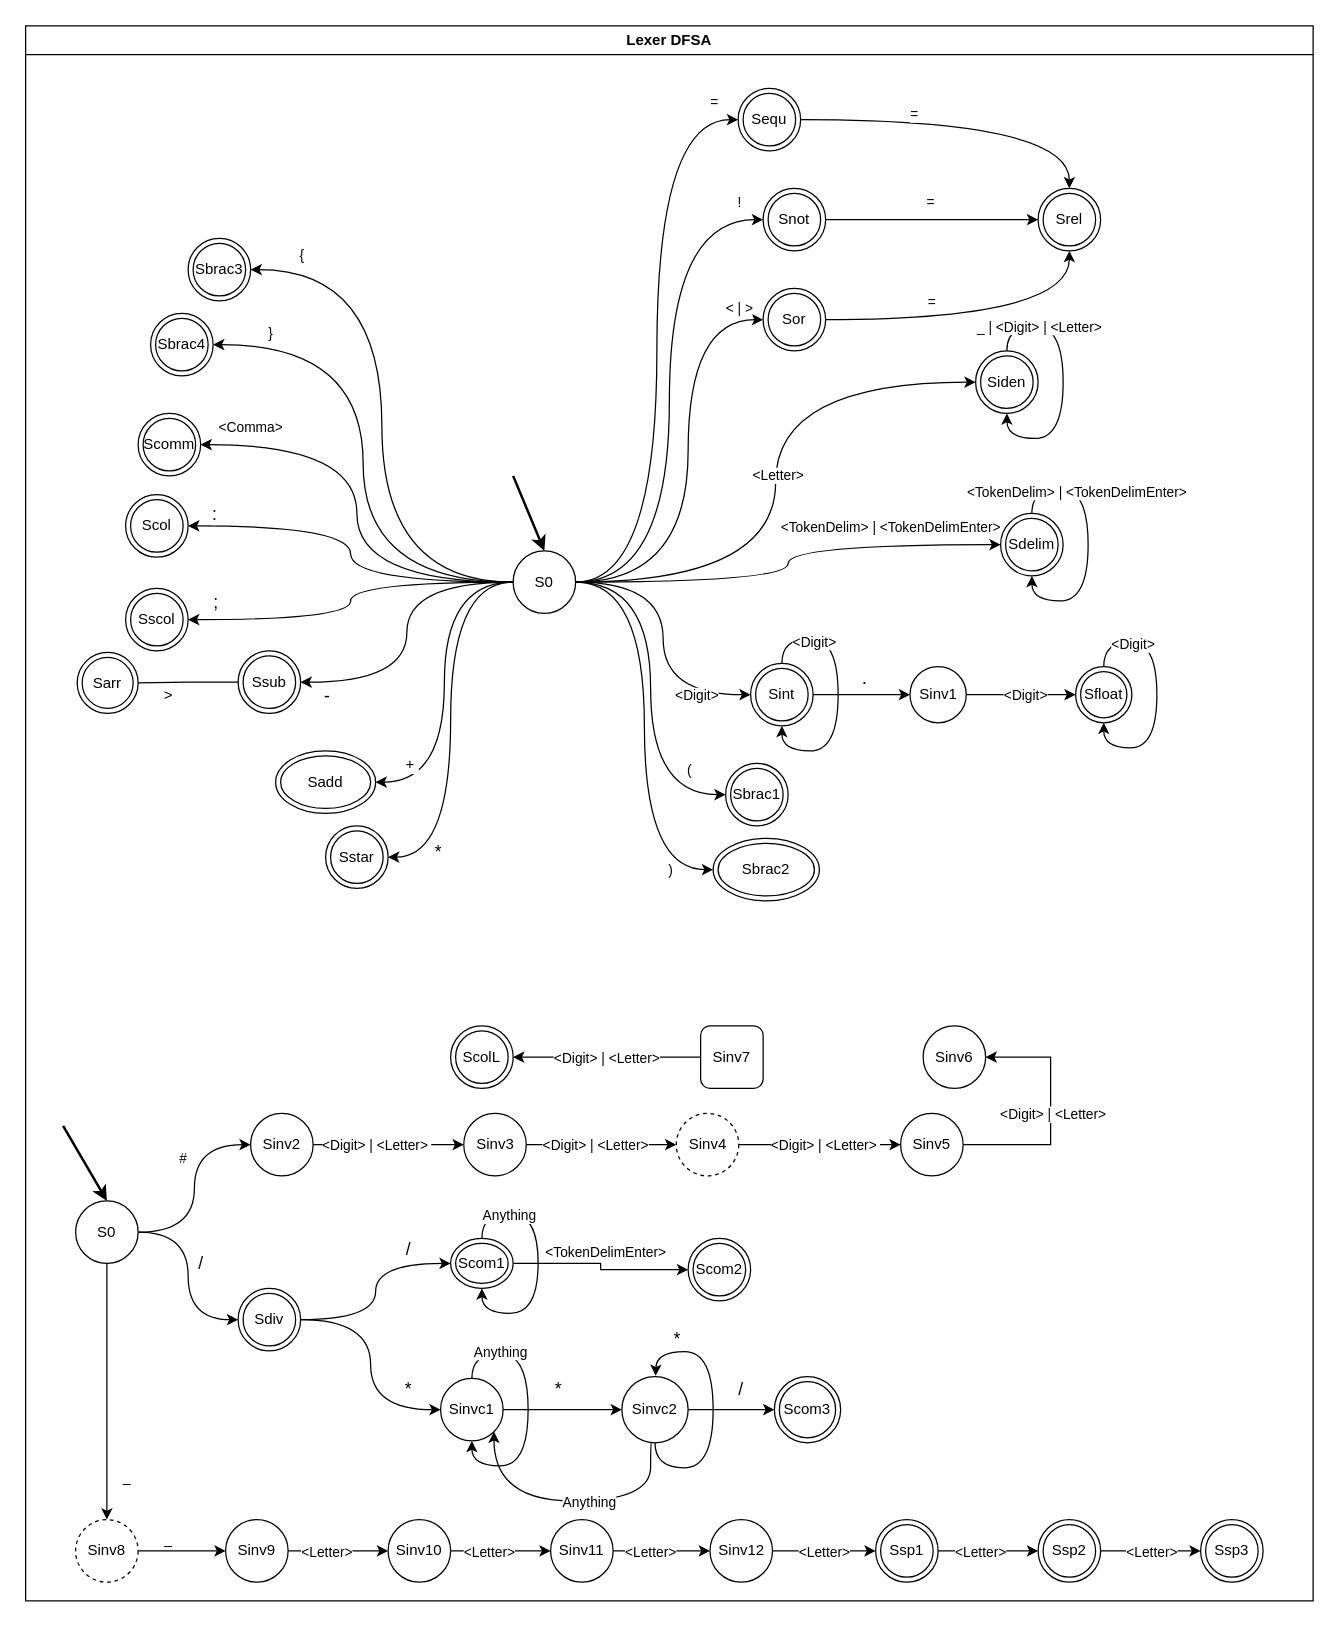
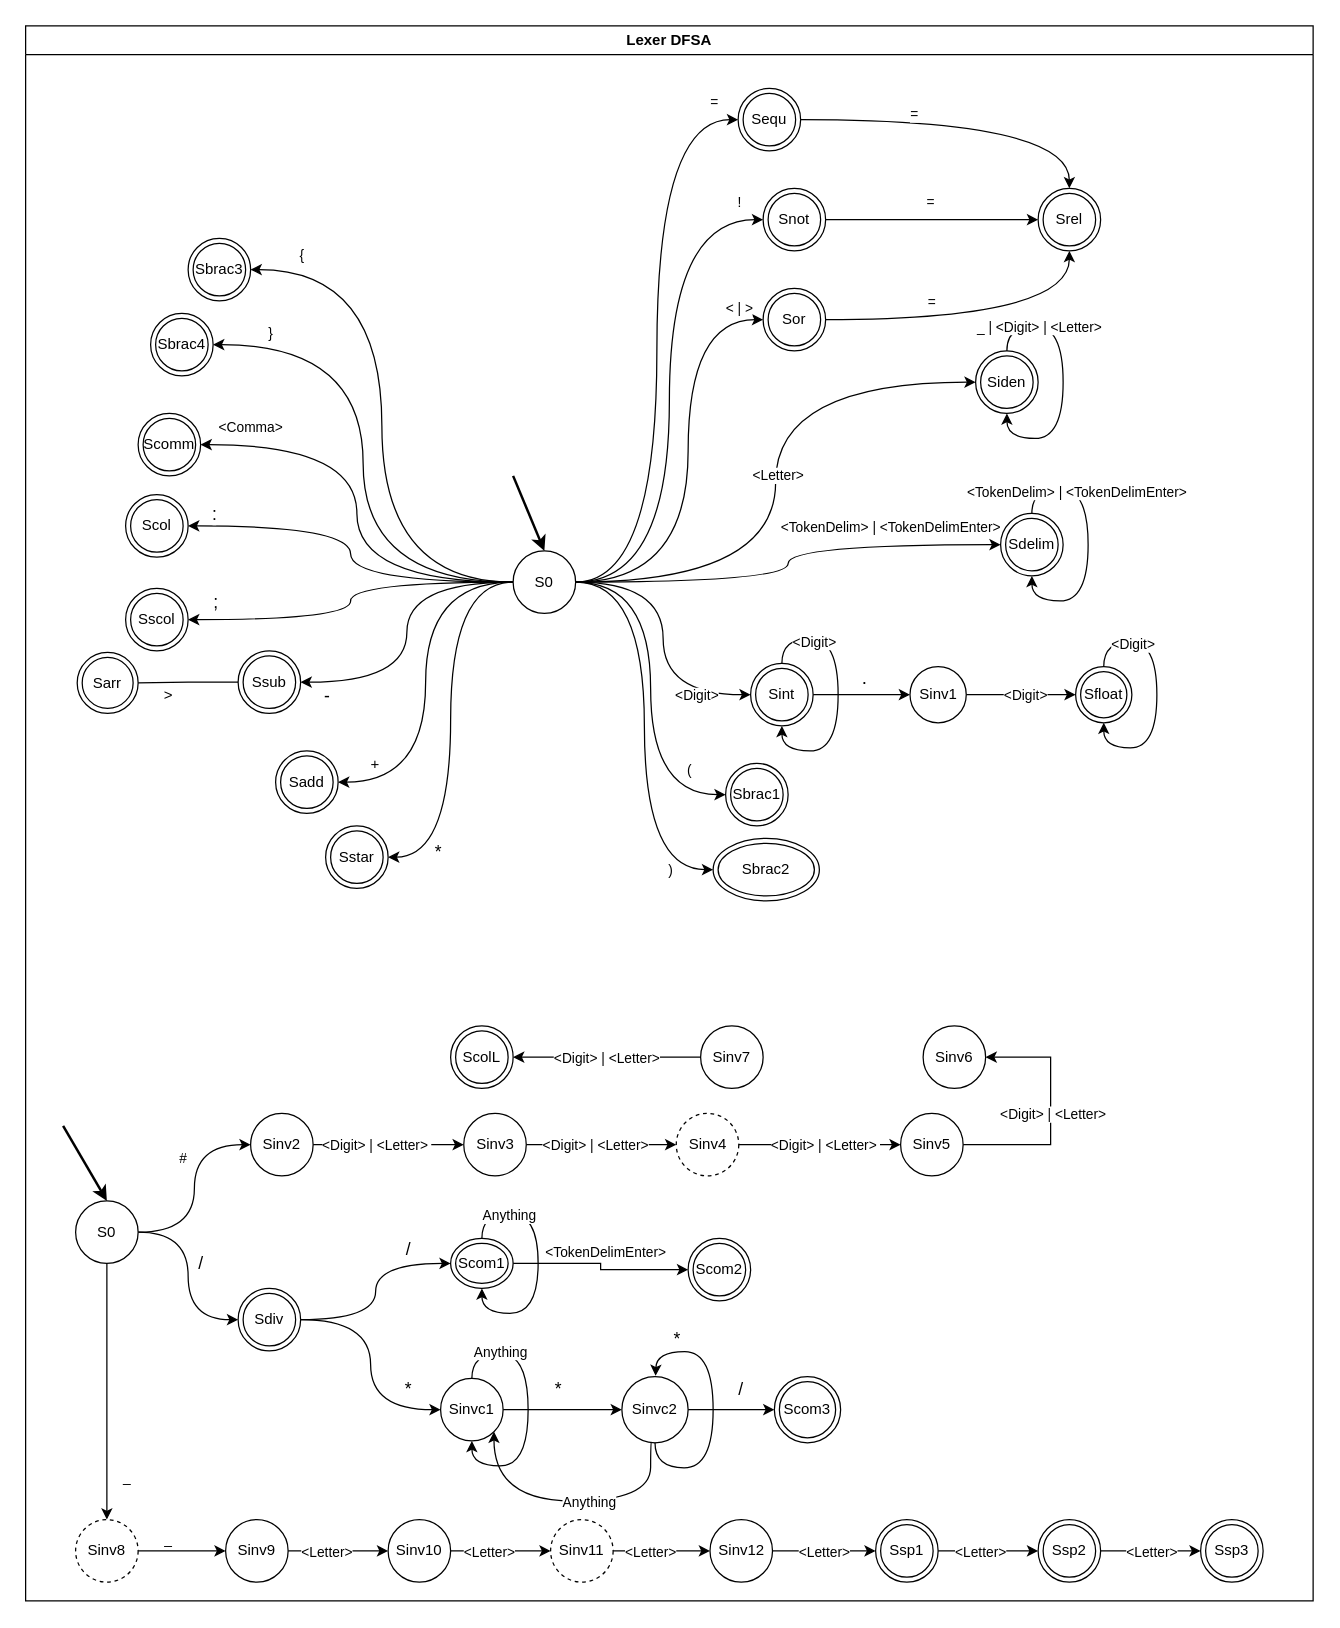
(326, 782) -> (307, 782)
(732, 1057) -> (732, 1057)
(582, 1551) -> (582, 1551)
